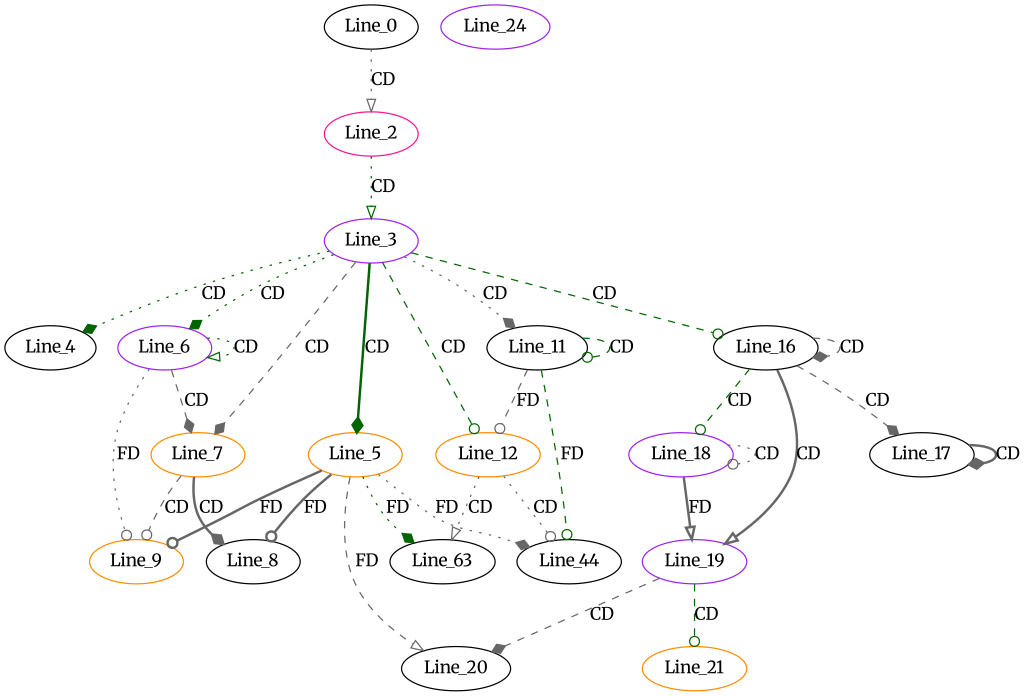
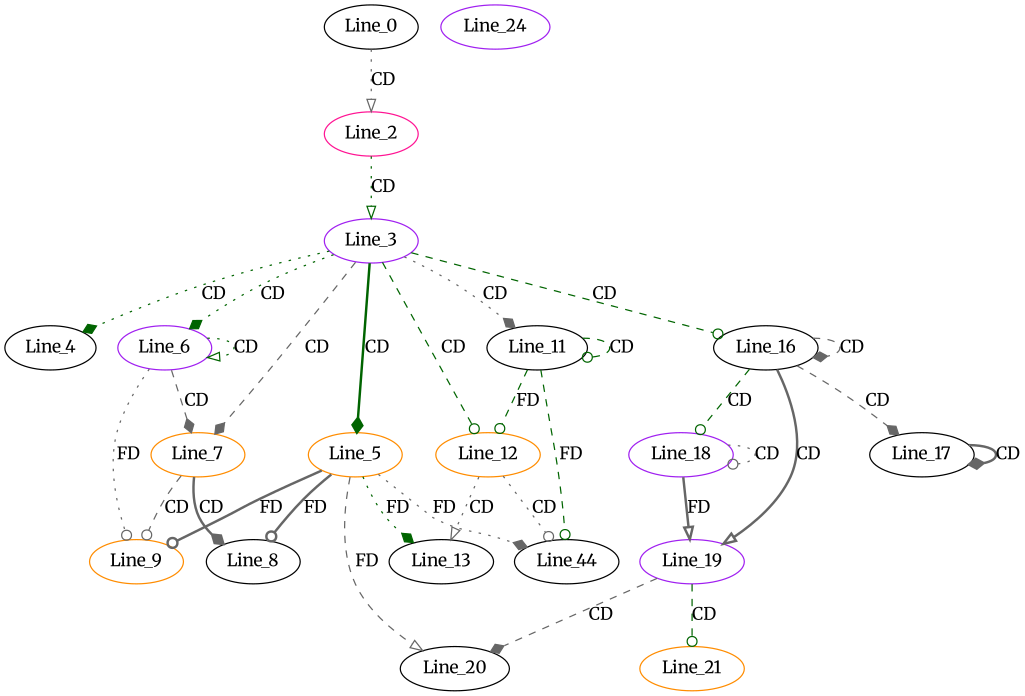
(515, 397) -> (515, 397)
(443, 562) -> (441, 562)
